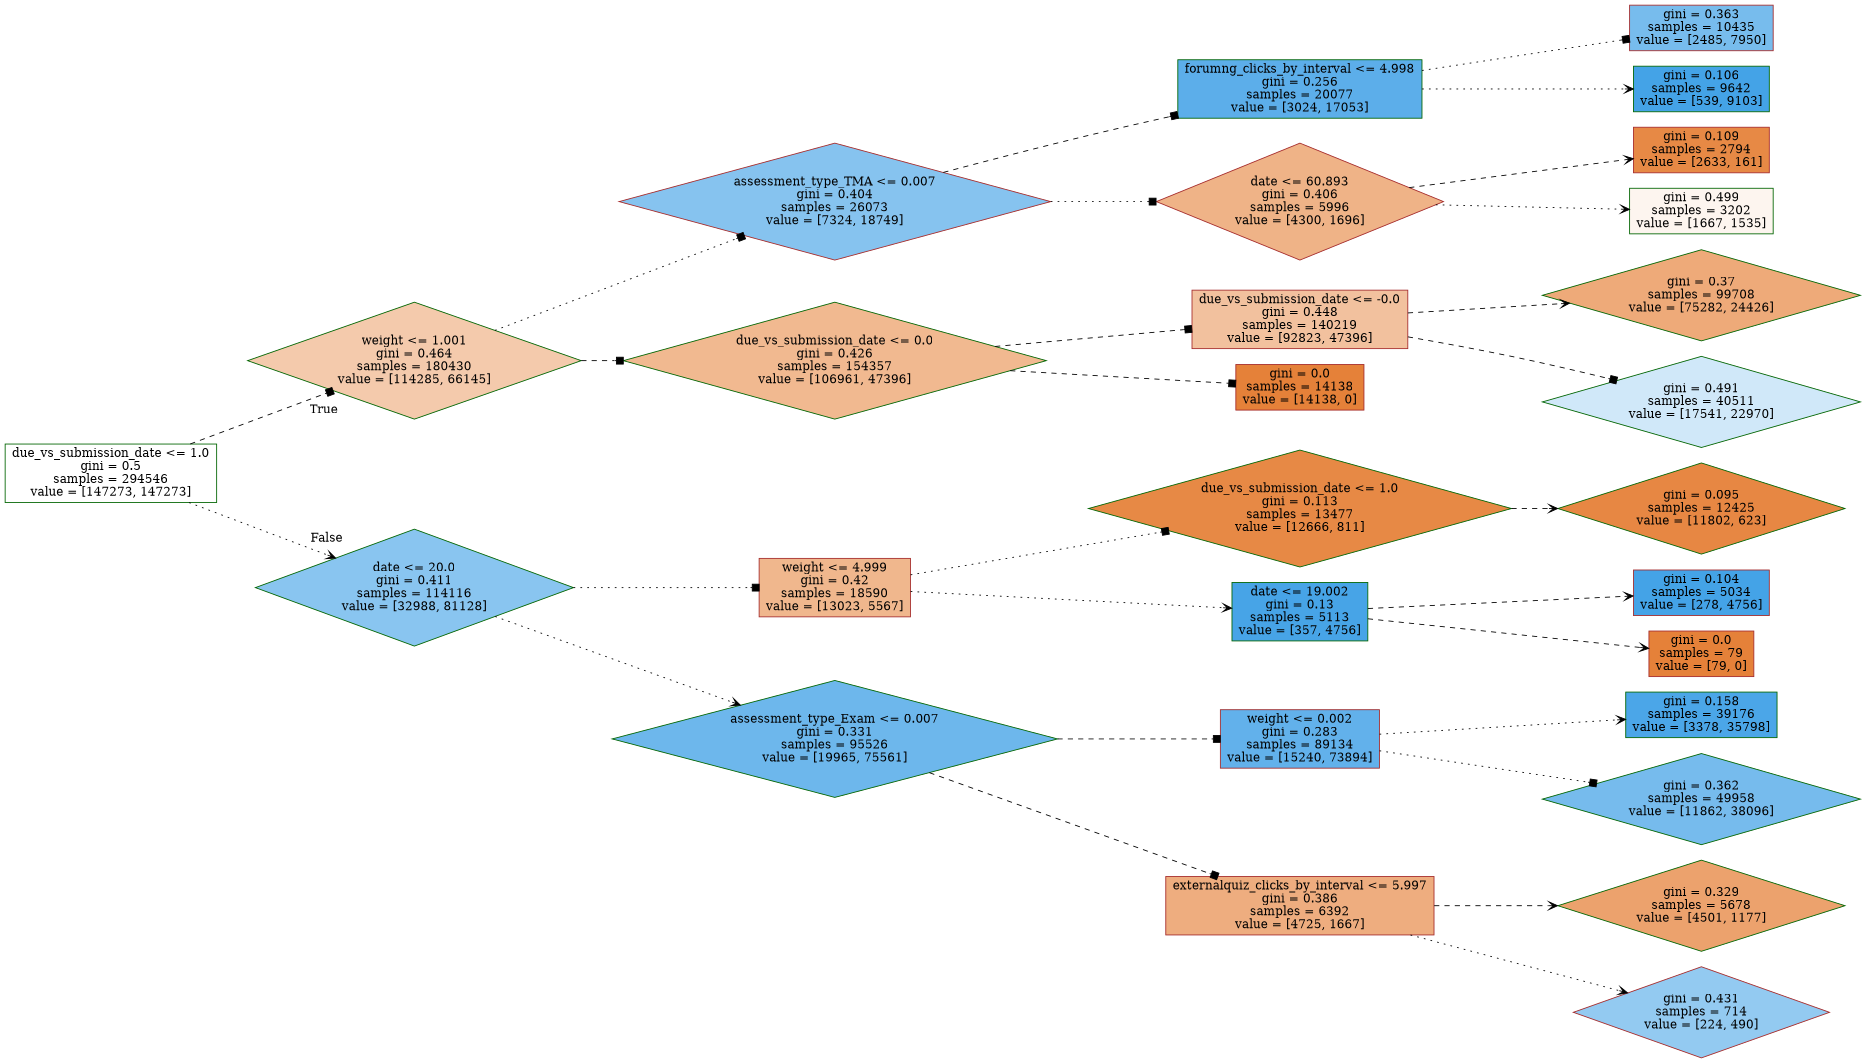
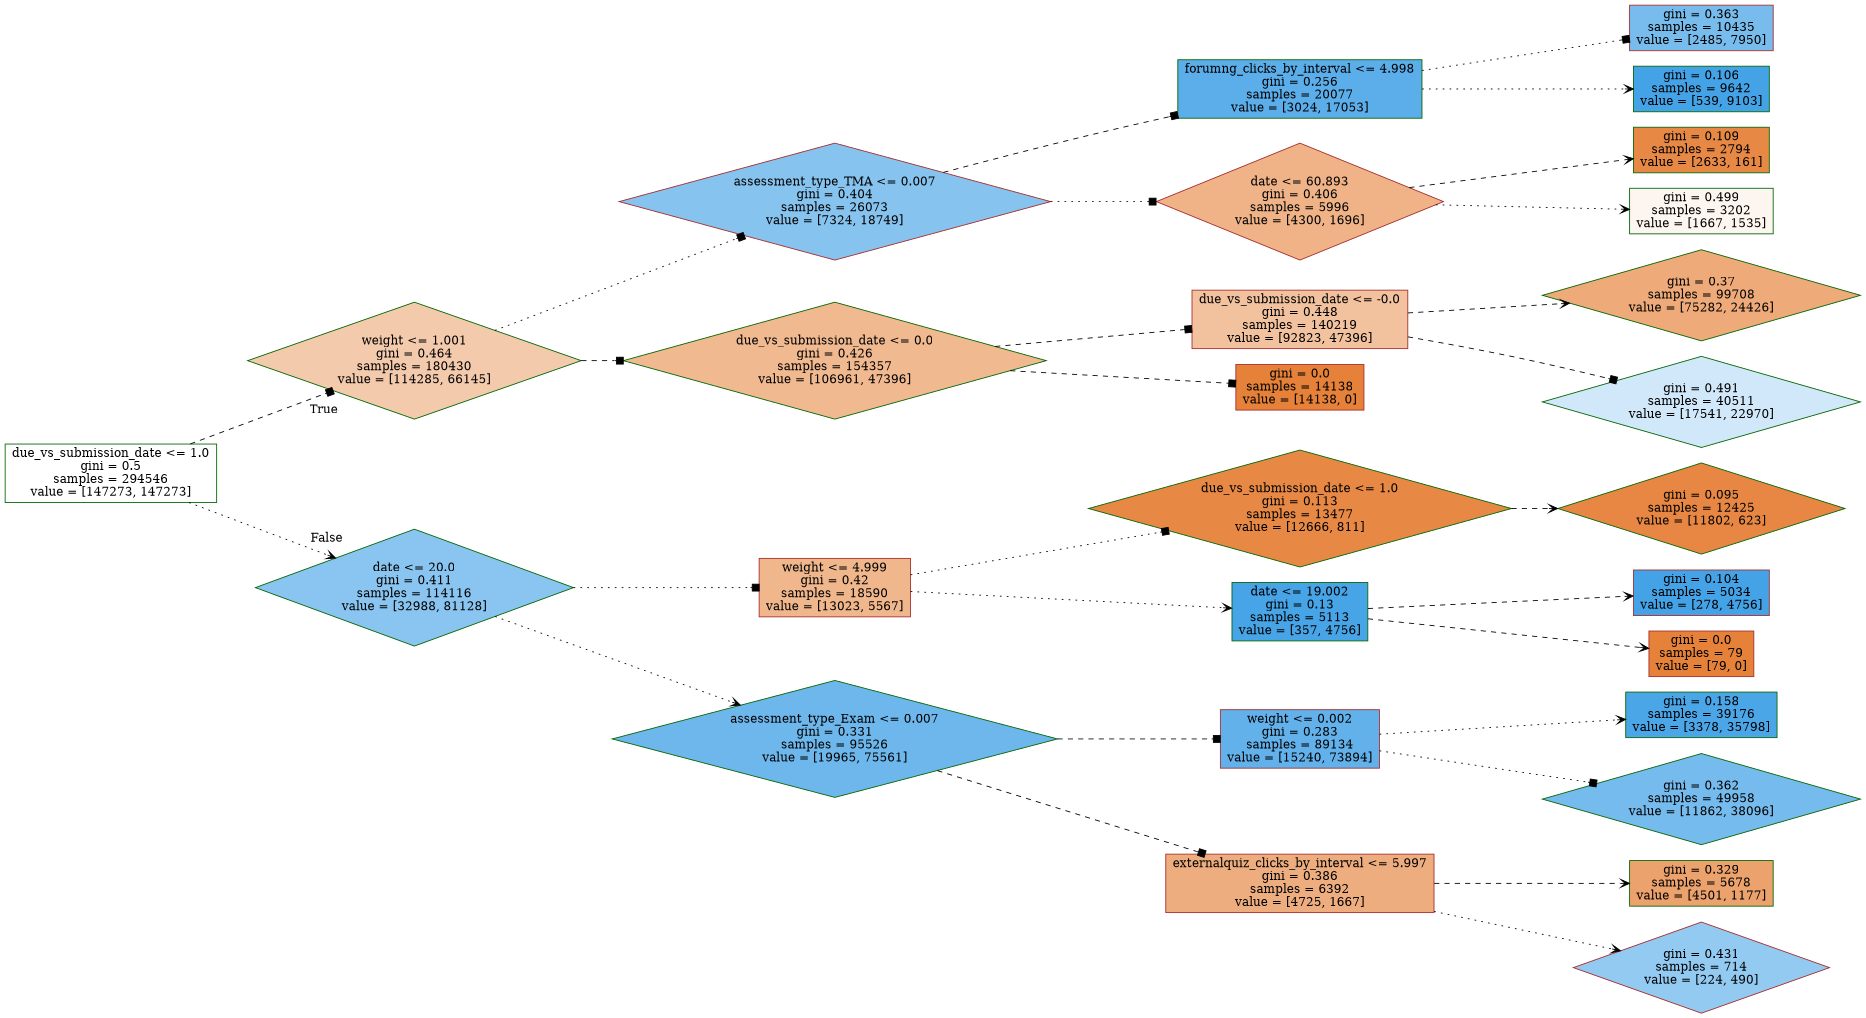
(1701, 150) -> (1701, 150)
(1701, 906) -> (1701, 883)
